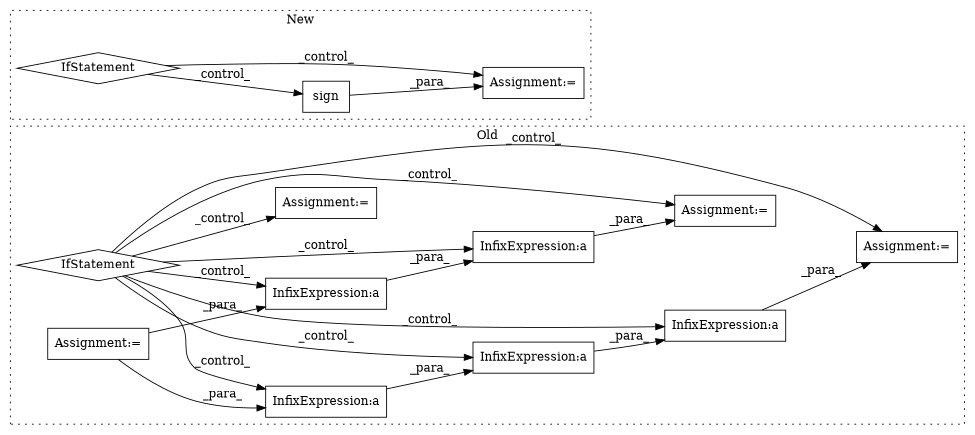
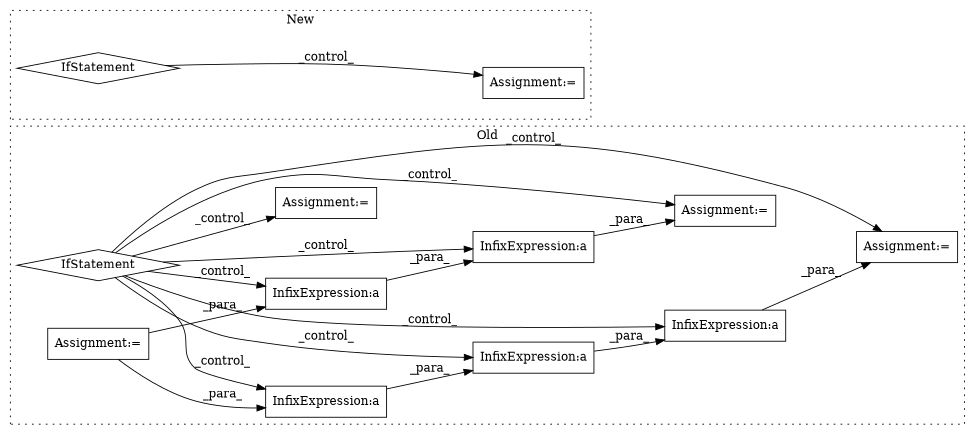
(326, 97) -> none
